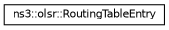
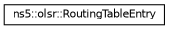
(84, 15) -> (84, 15)
